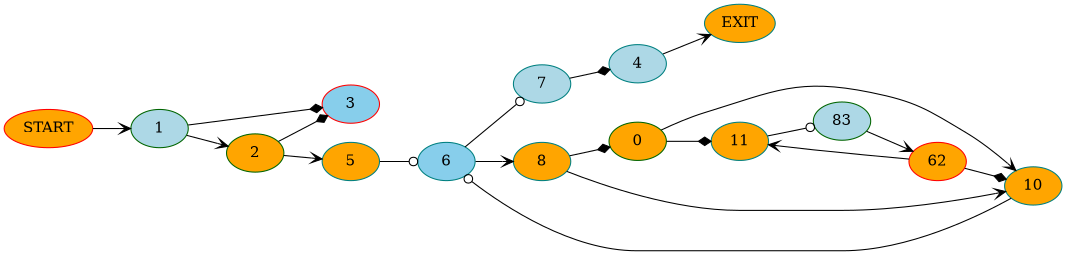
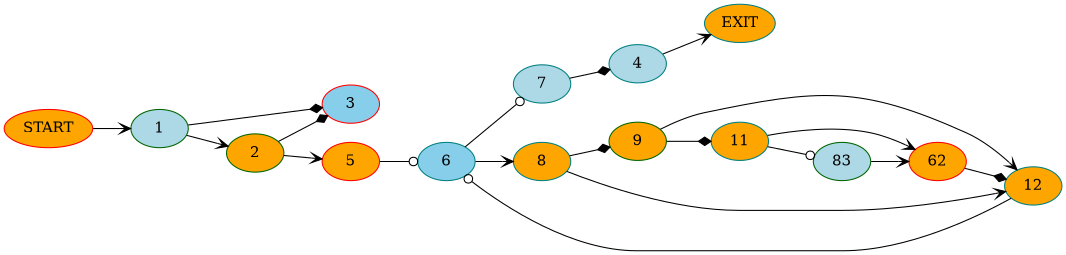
(638, 141) -> (638, 141)
(844, 153) -> (837, 129)
(351, 162) -> (351, 162)
(1033, 186) -> (1033, 186)
